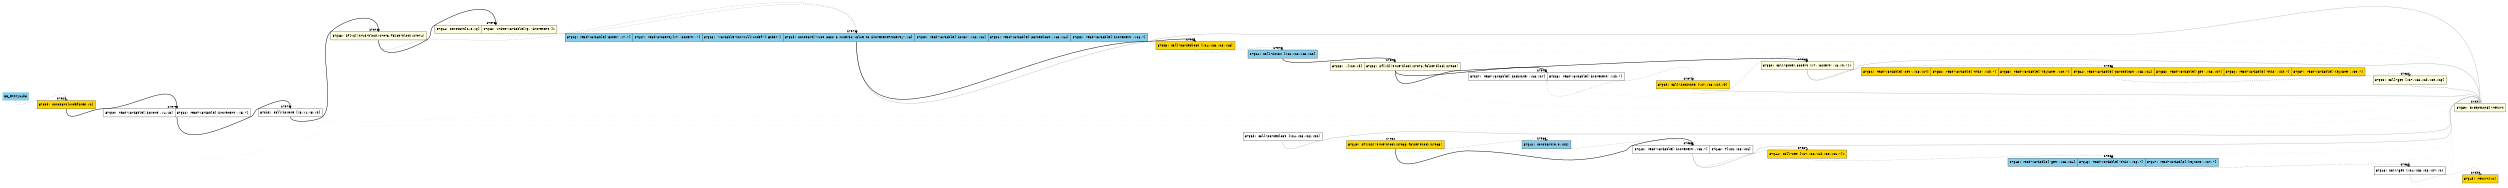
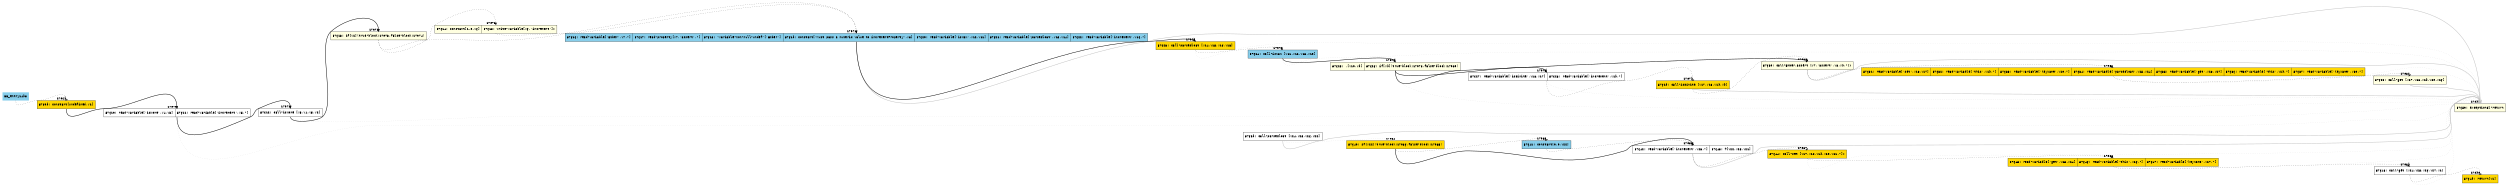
(433, 26) -> (433, 26)
(1618, 81) -> (1618, 81)
(2113, 162) -> (2113, 162)
